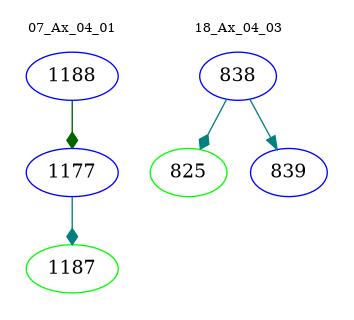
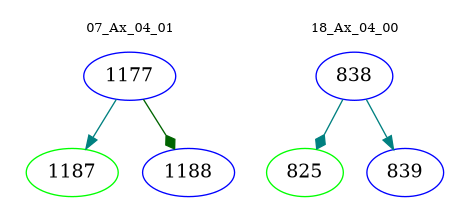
(239, 29) -> (355, 29)
(72, 116) -> (155, 117)
(72, 213) -> (105, 118)
